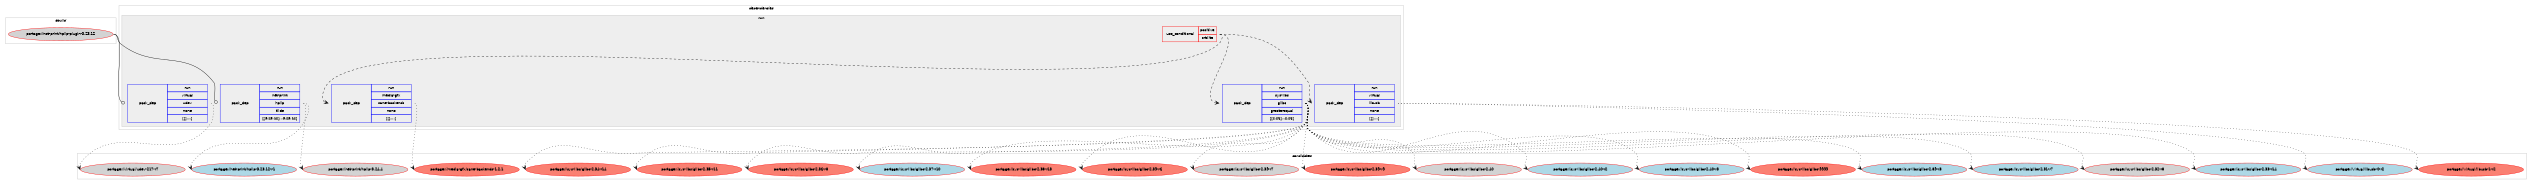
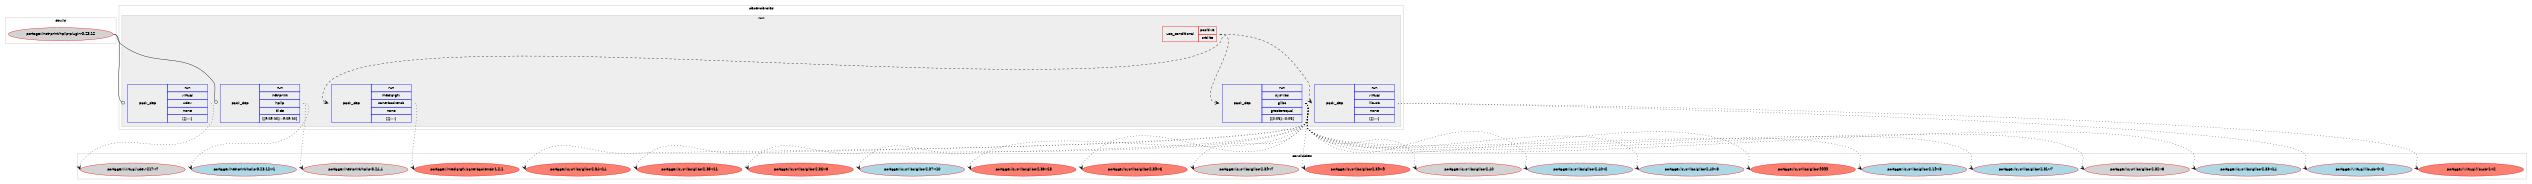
(1914, 170) -> (1914, 170)
